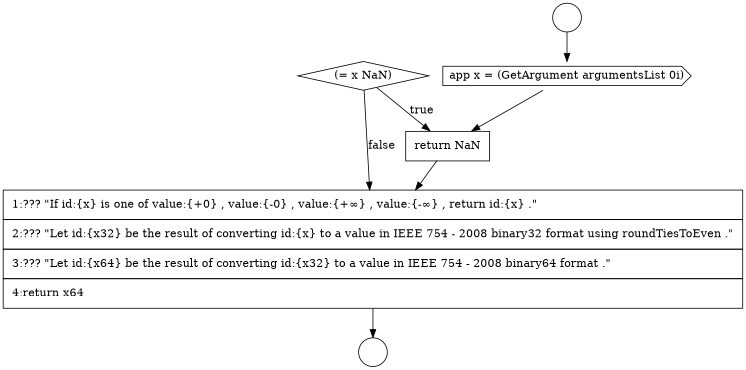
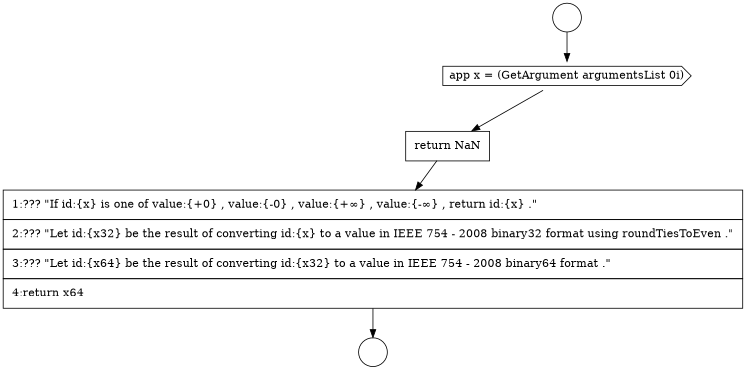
(363, 76) -> none
